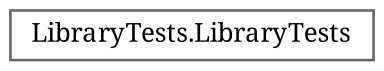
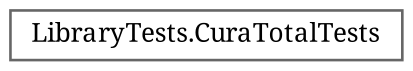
(192, 35) -> (206, 35)
